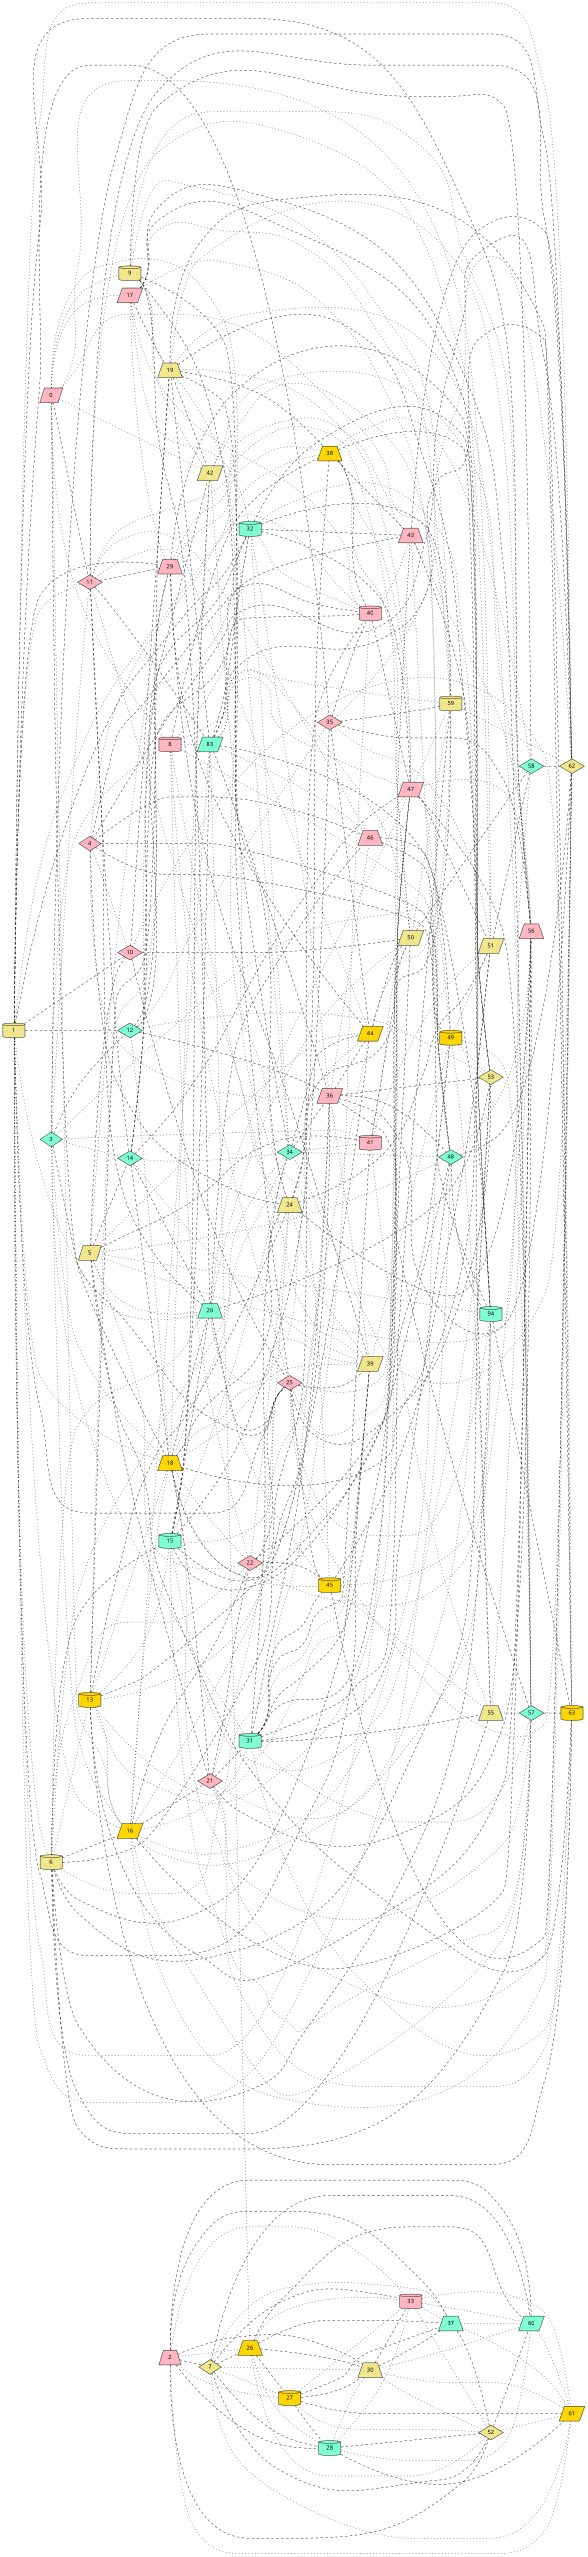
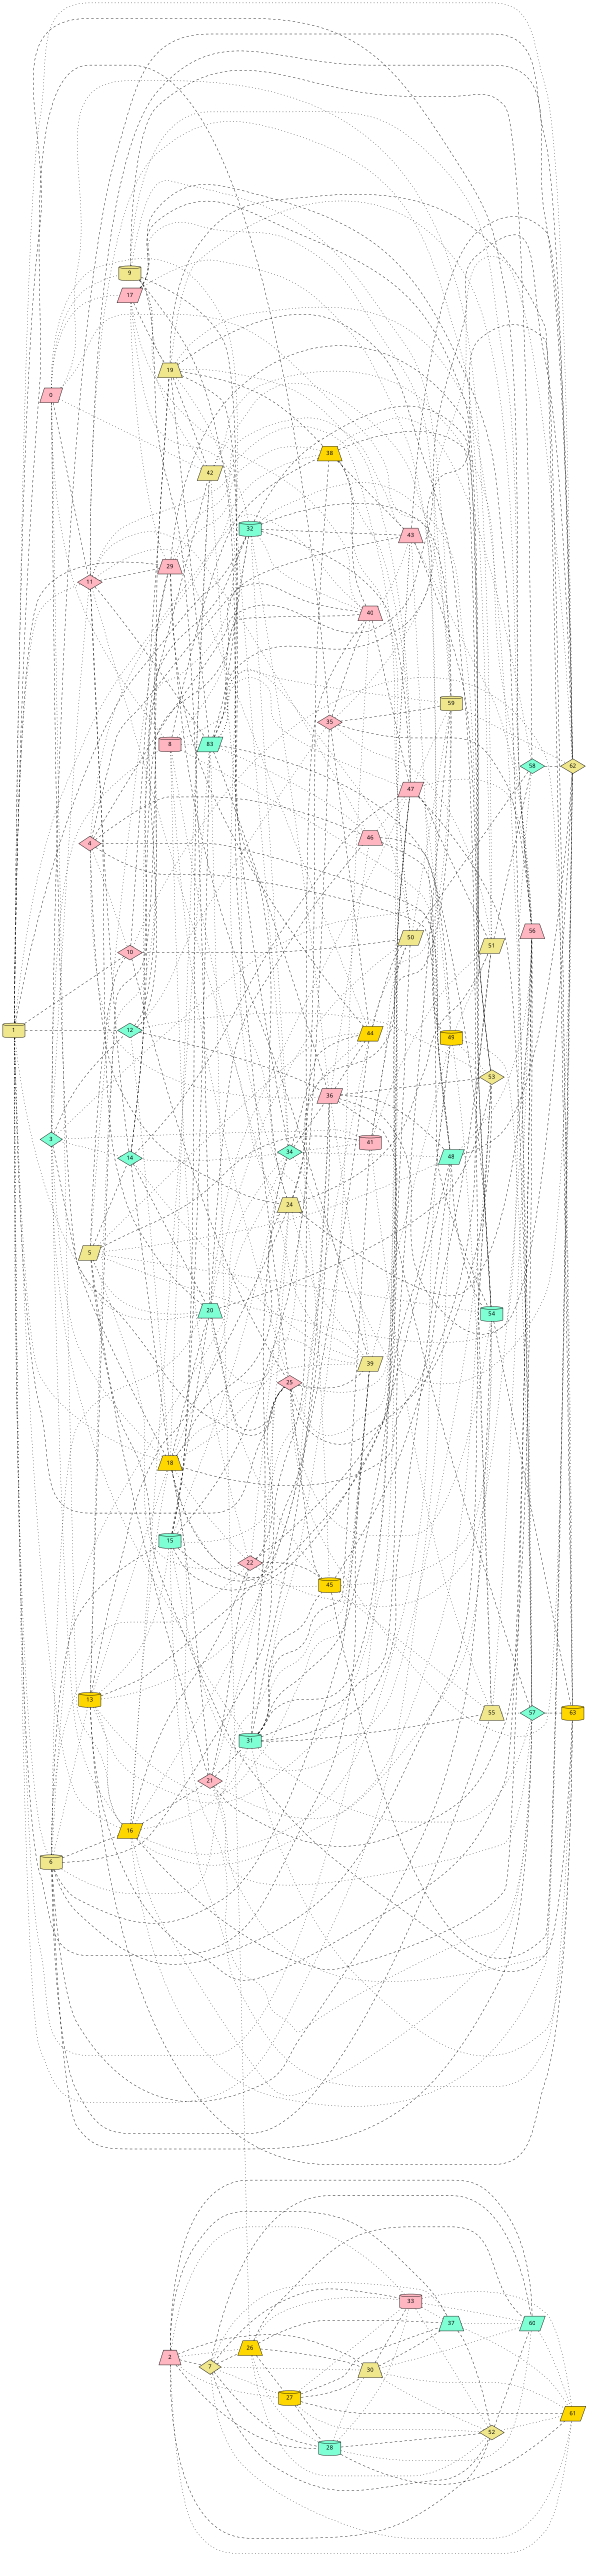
(370, 613) -> (370, 613)
(451, 1157) -> (451, 1157)
(491, 1314) -> (492, 1314)
